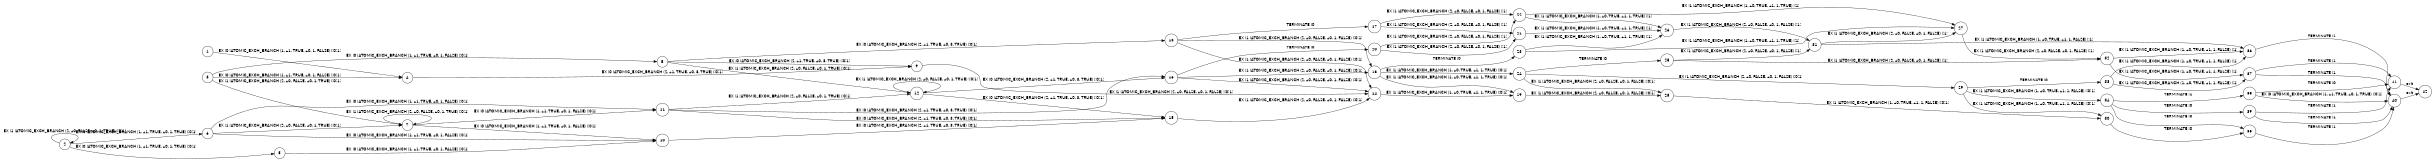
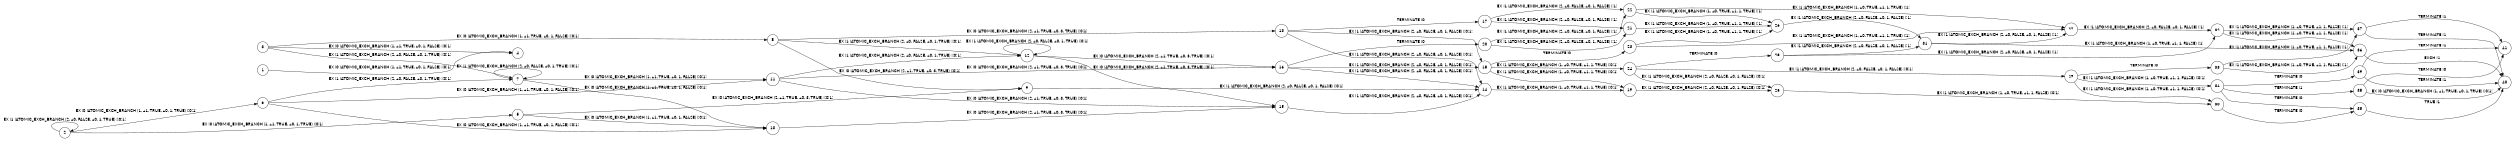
(2322, 36) -> (2432, 58)
(661, 76) -> (771, 103)
(2425, 92) -> none
(2322, 127) -> (2432, 102)
